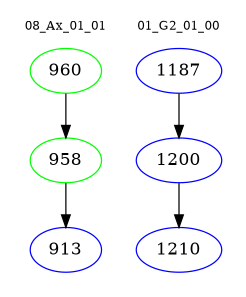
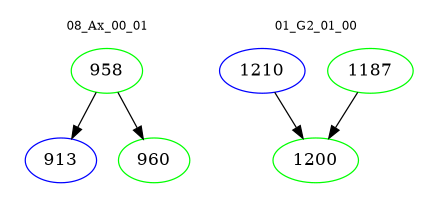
(66, 27) -> (108, 27)
(179, 71) -> (370, 71)
(66, 110) -> (127, 110)
(179, 160) -> (316, 160)
(179, 199) -> (286, 110)
